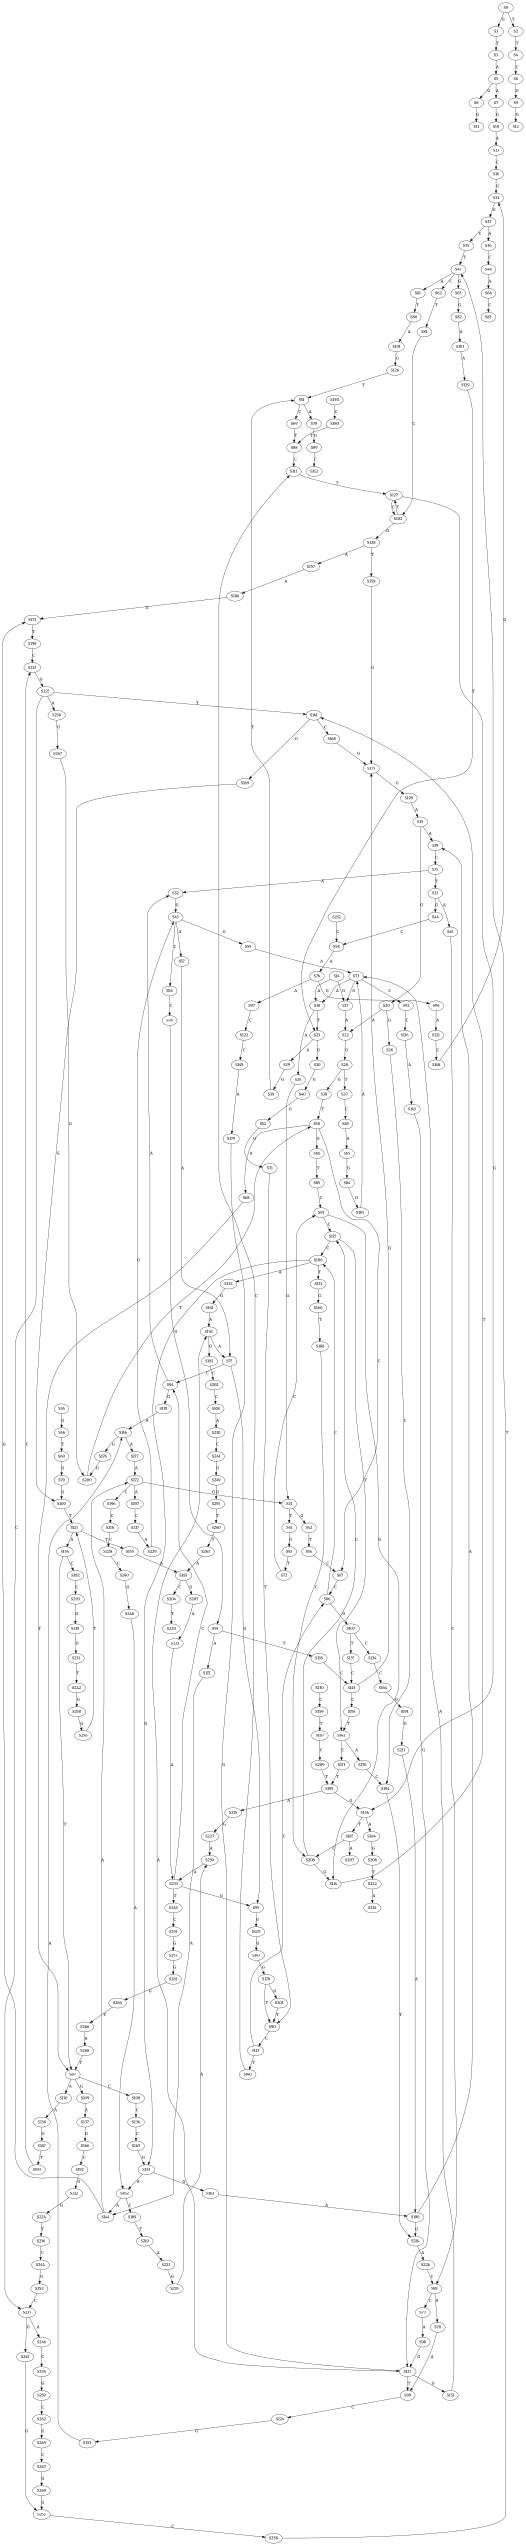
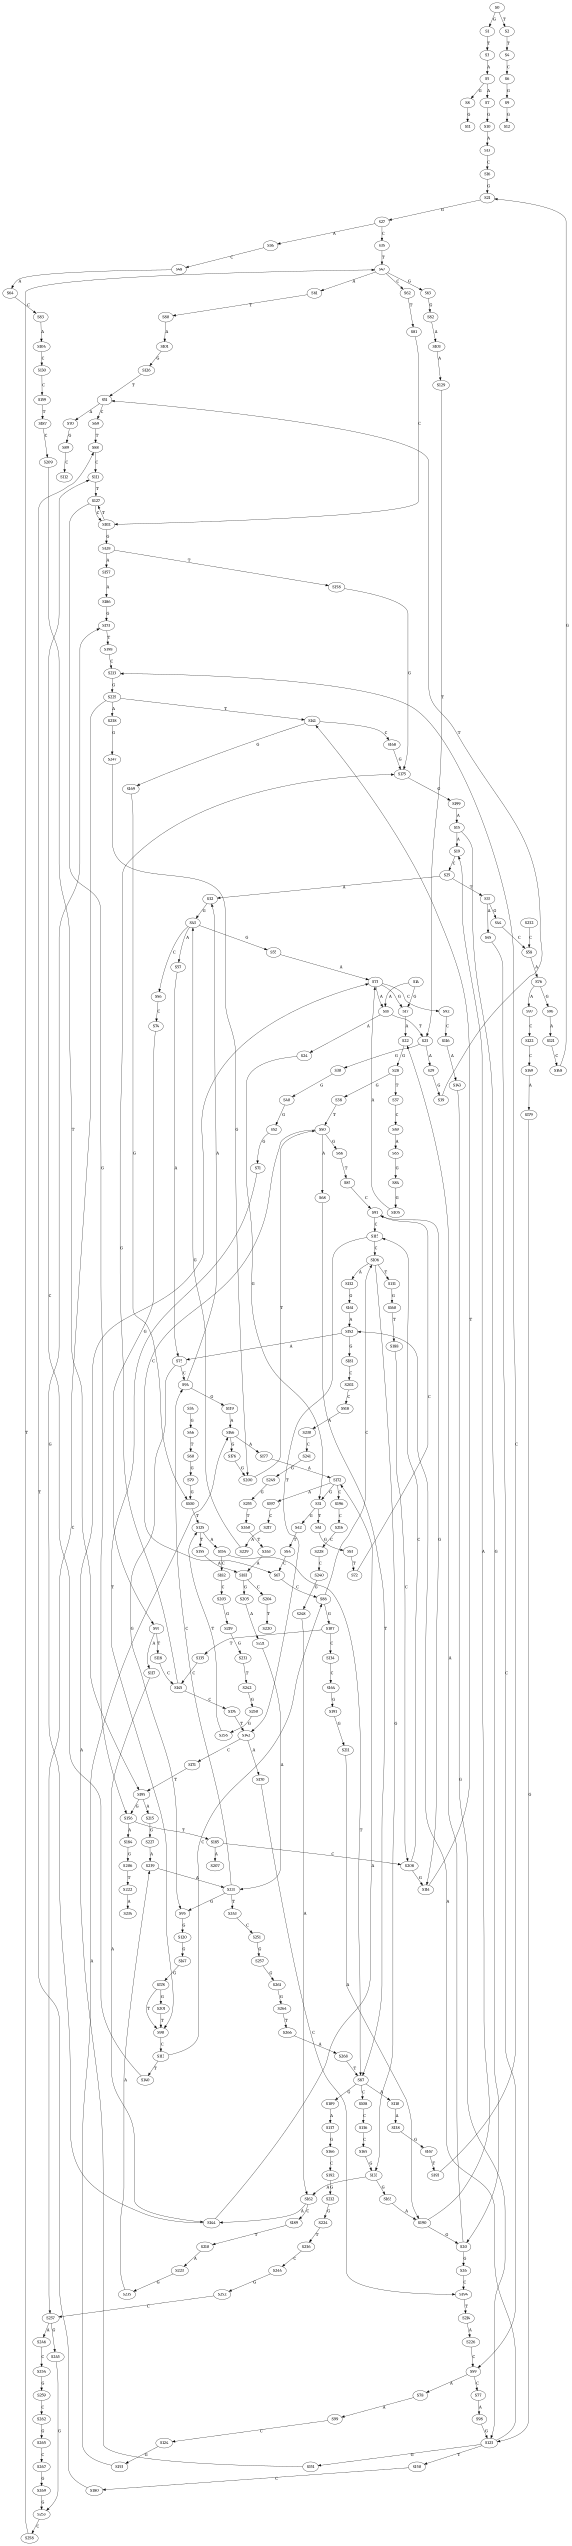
none -> (42, 347)
(415, 2228) -> (442, 2234)
(408, 2382) -> (454, 2455)
